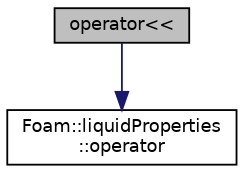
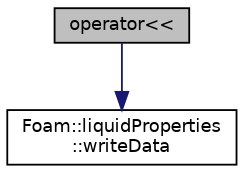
(122, 137) -> (122, 137)
